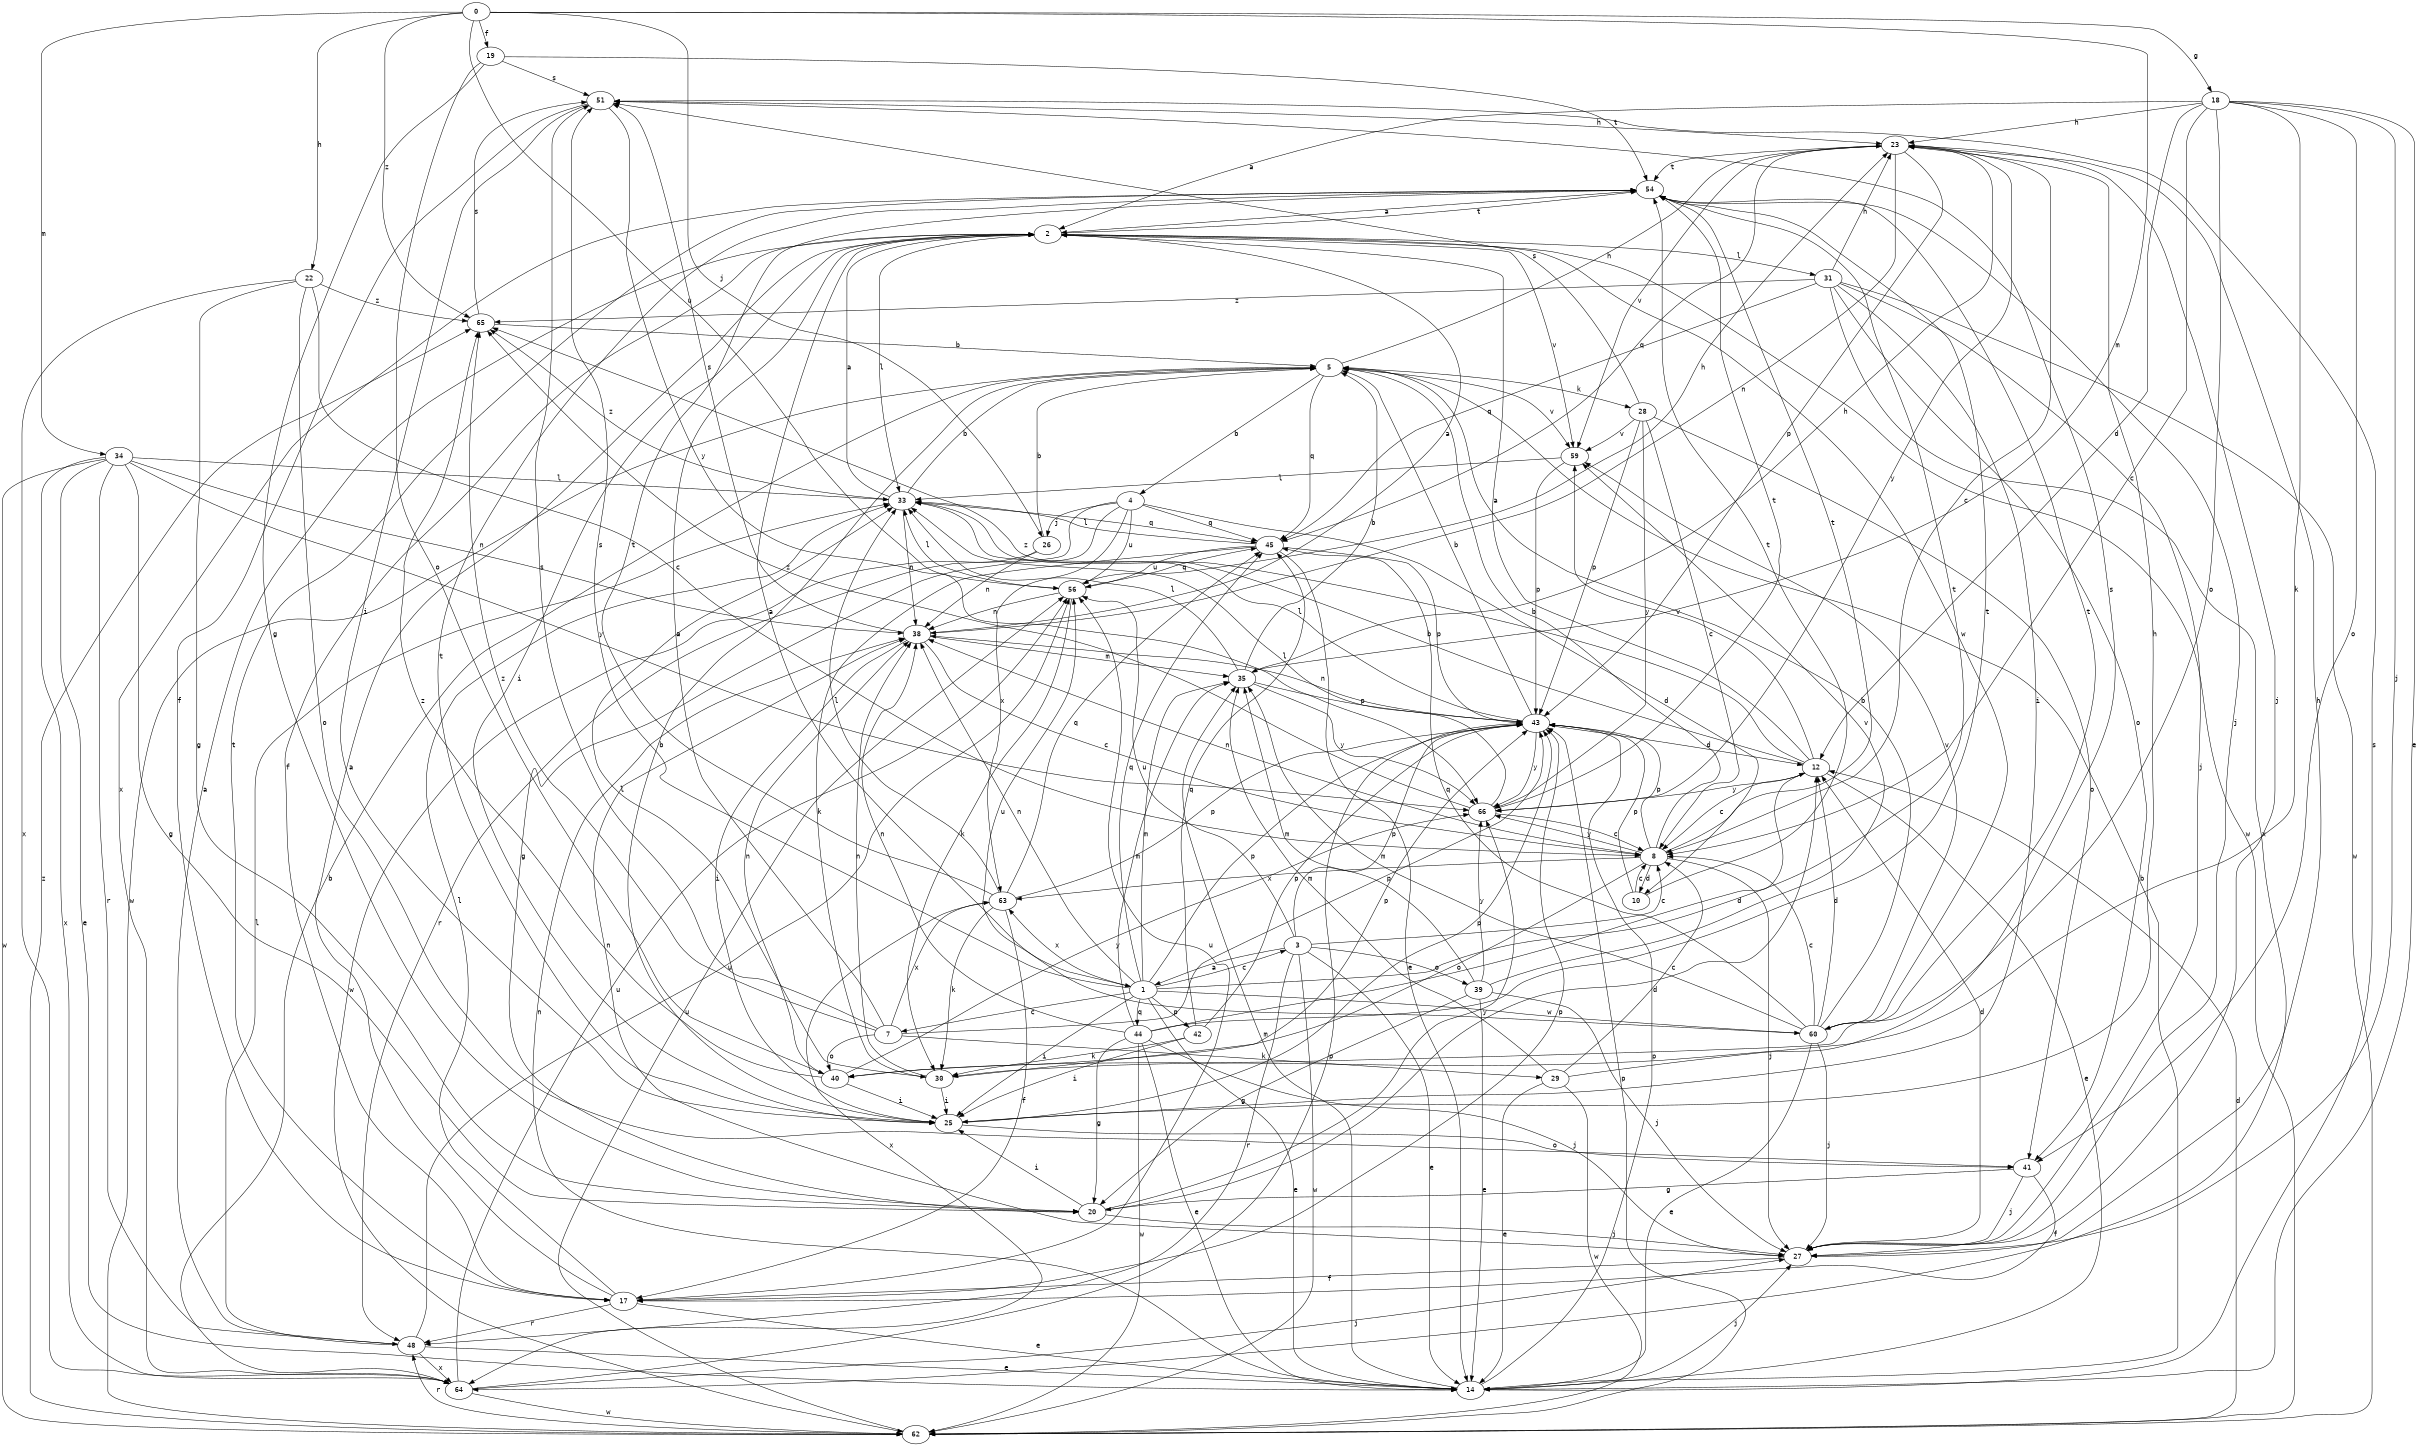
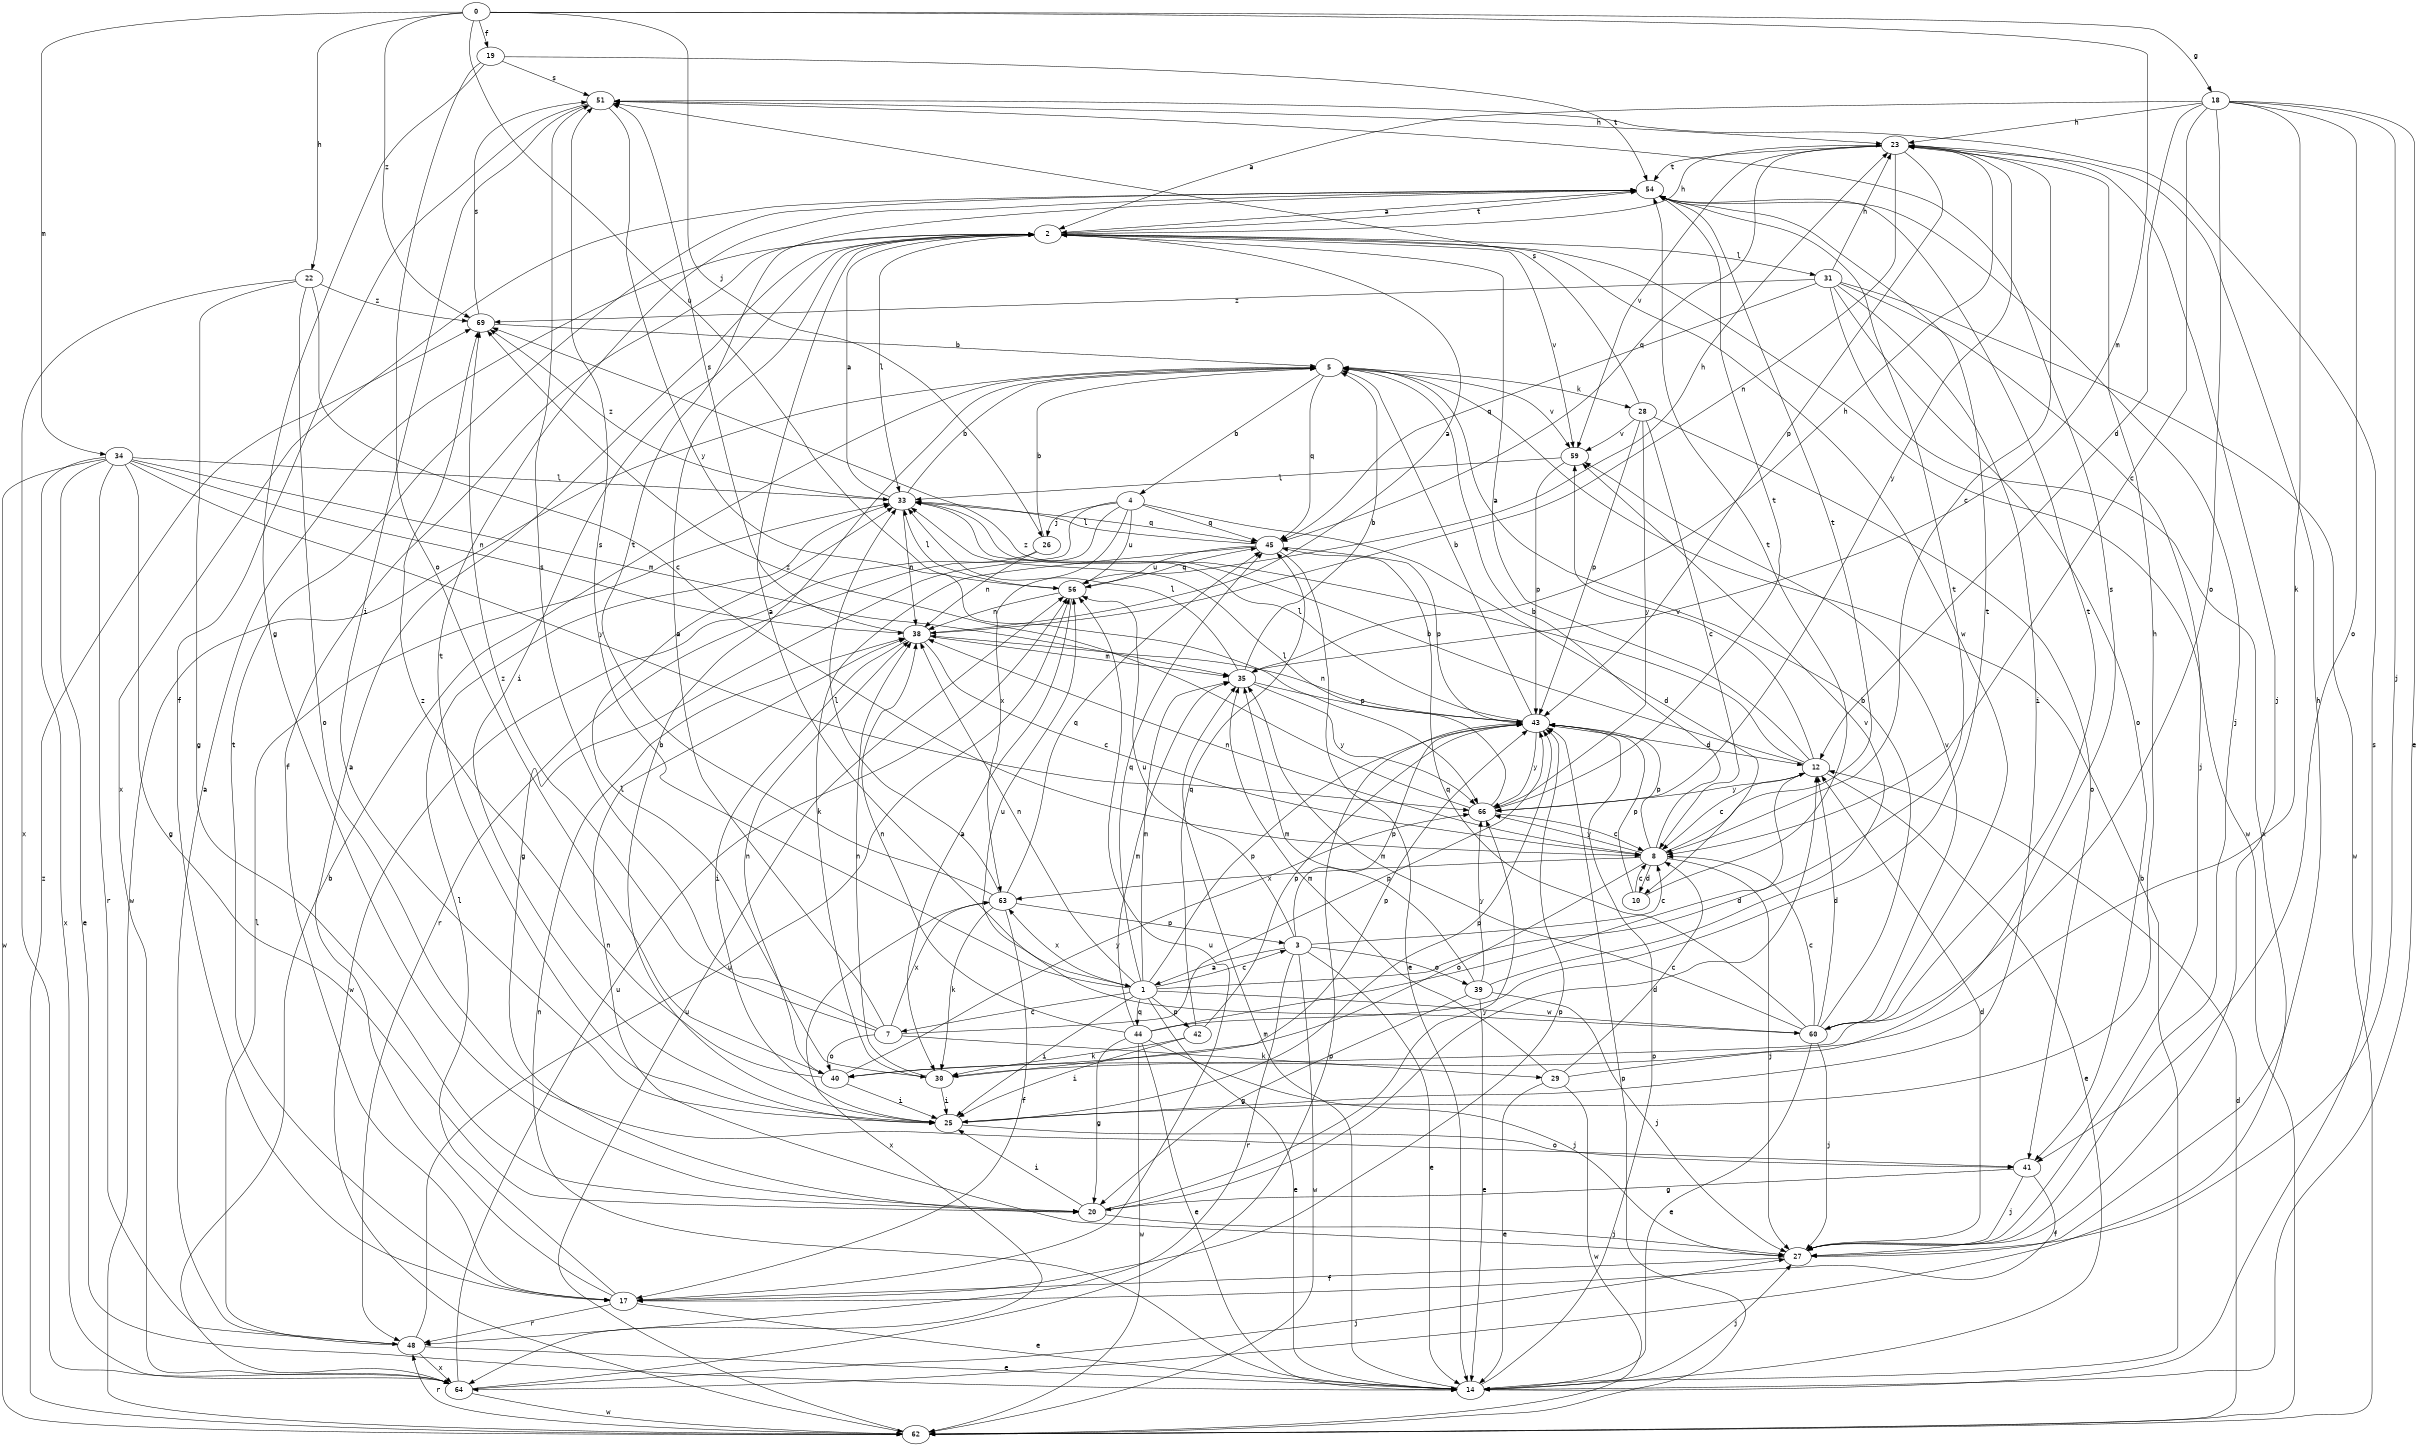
(1600, 257) -> (1480, 223)
(481, 323) -> (481, 323)
none -> (703, 583)
(1253, 776) -> (1154, 924)
(963, 834) -> (963, 834)
